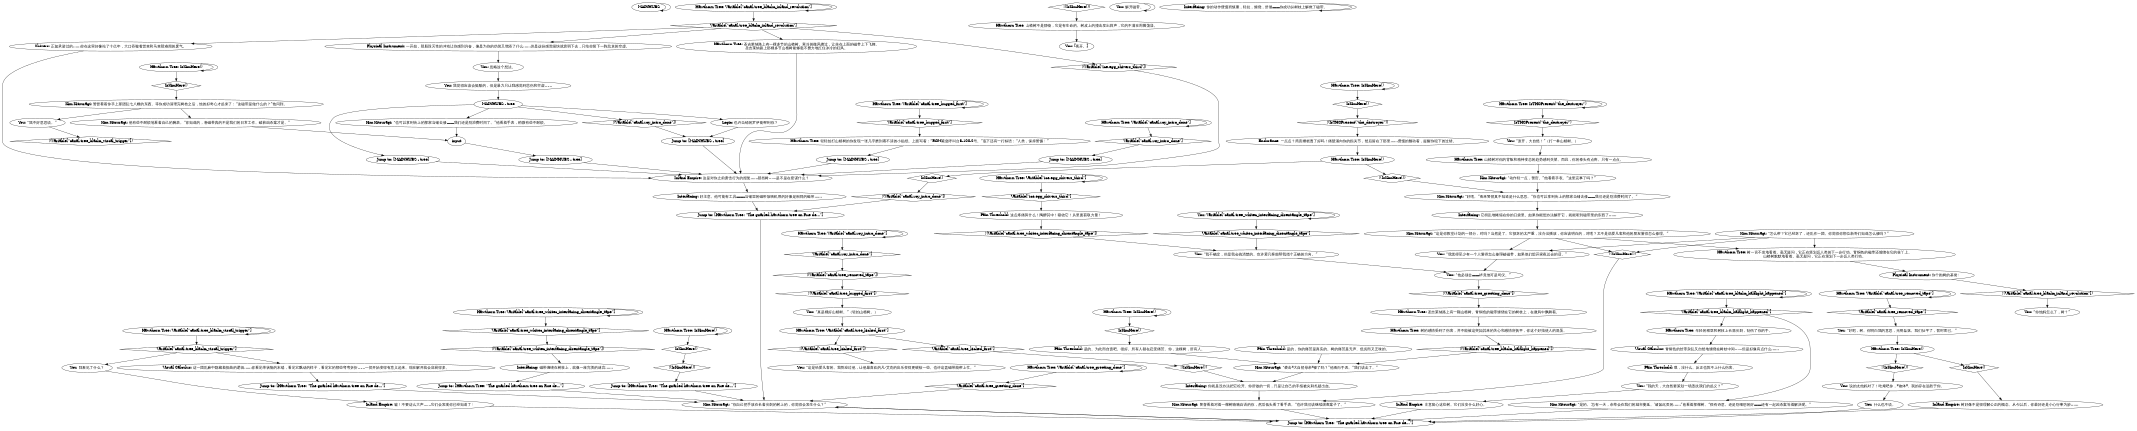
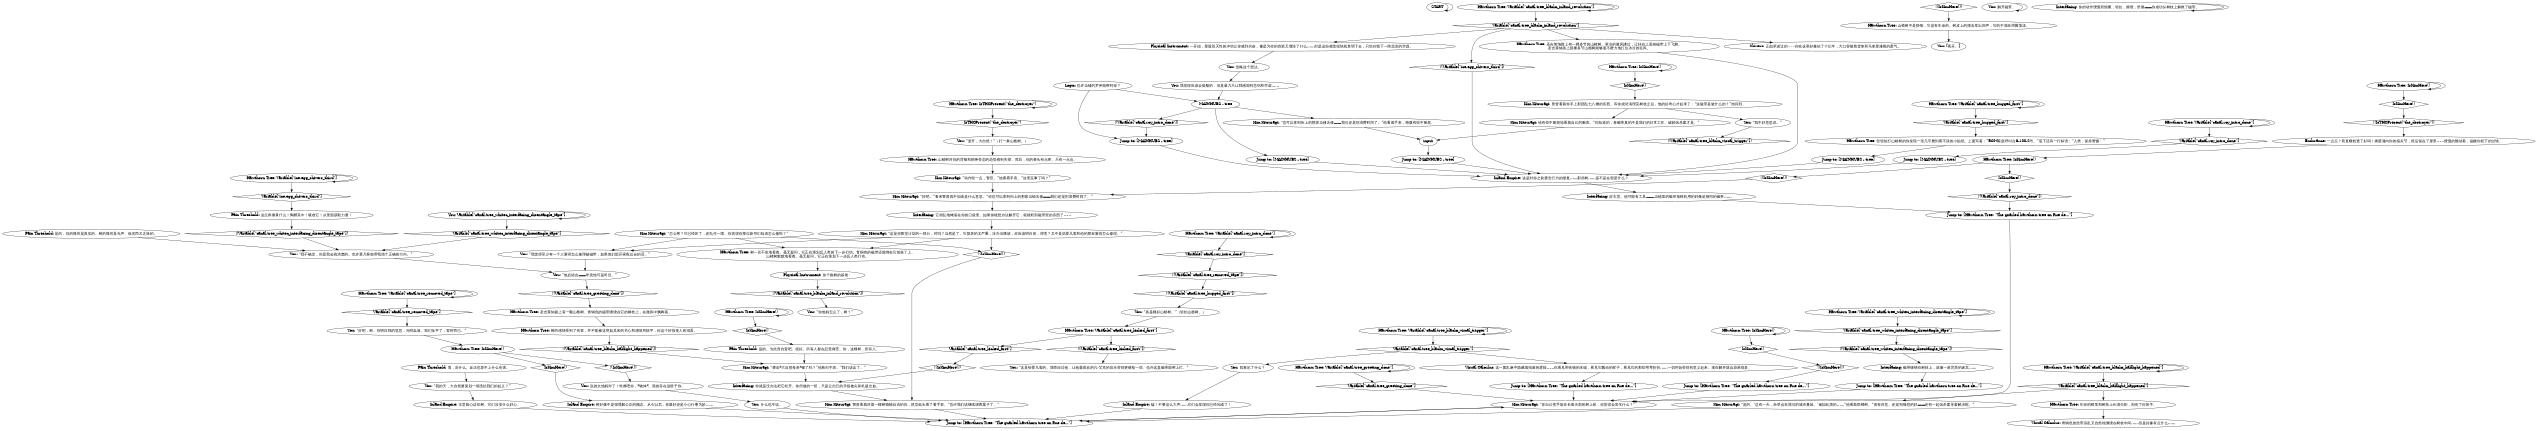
(649, 7) -> (1437, 7)
(621, 112) -> (1155, 95)
(250, 172) -> none
(1320, 357) -> (220, 244)
(1699, 358) -> none
